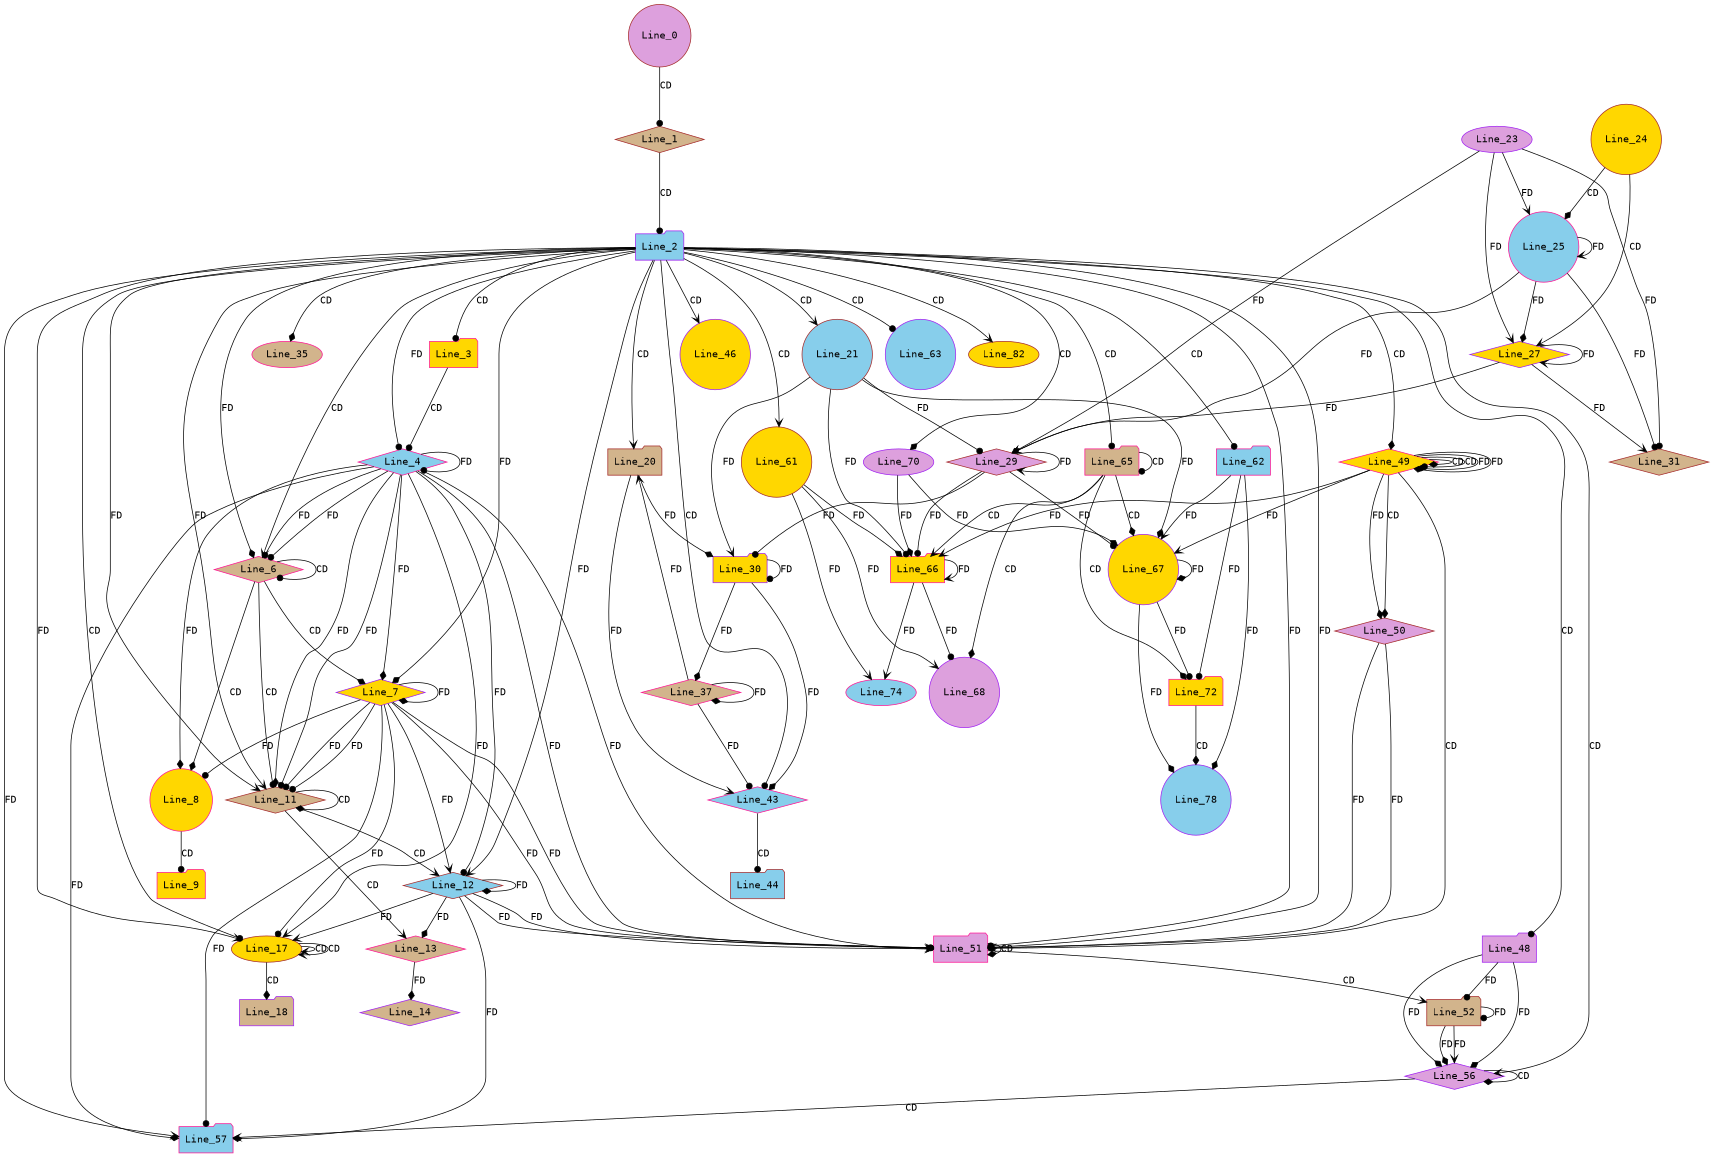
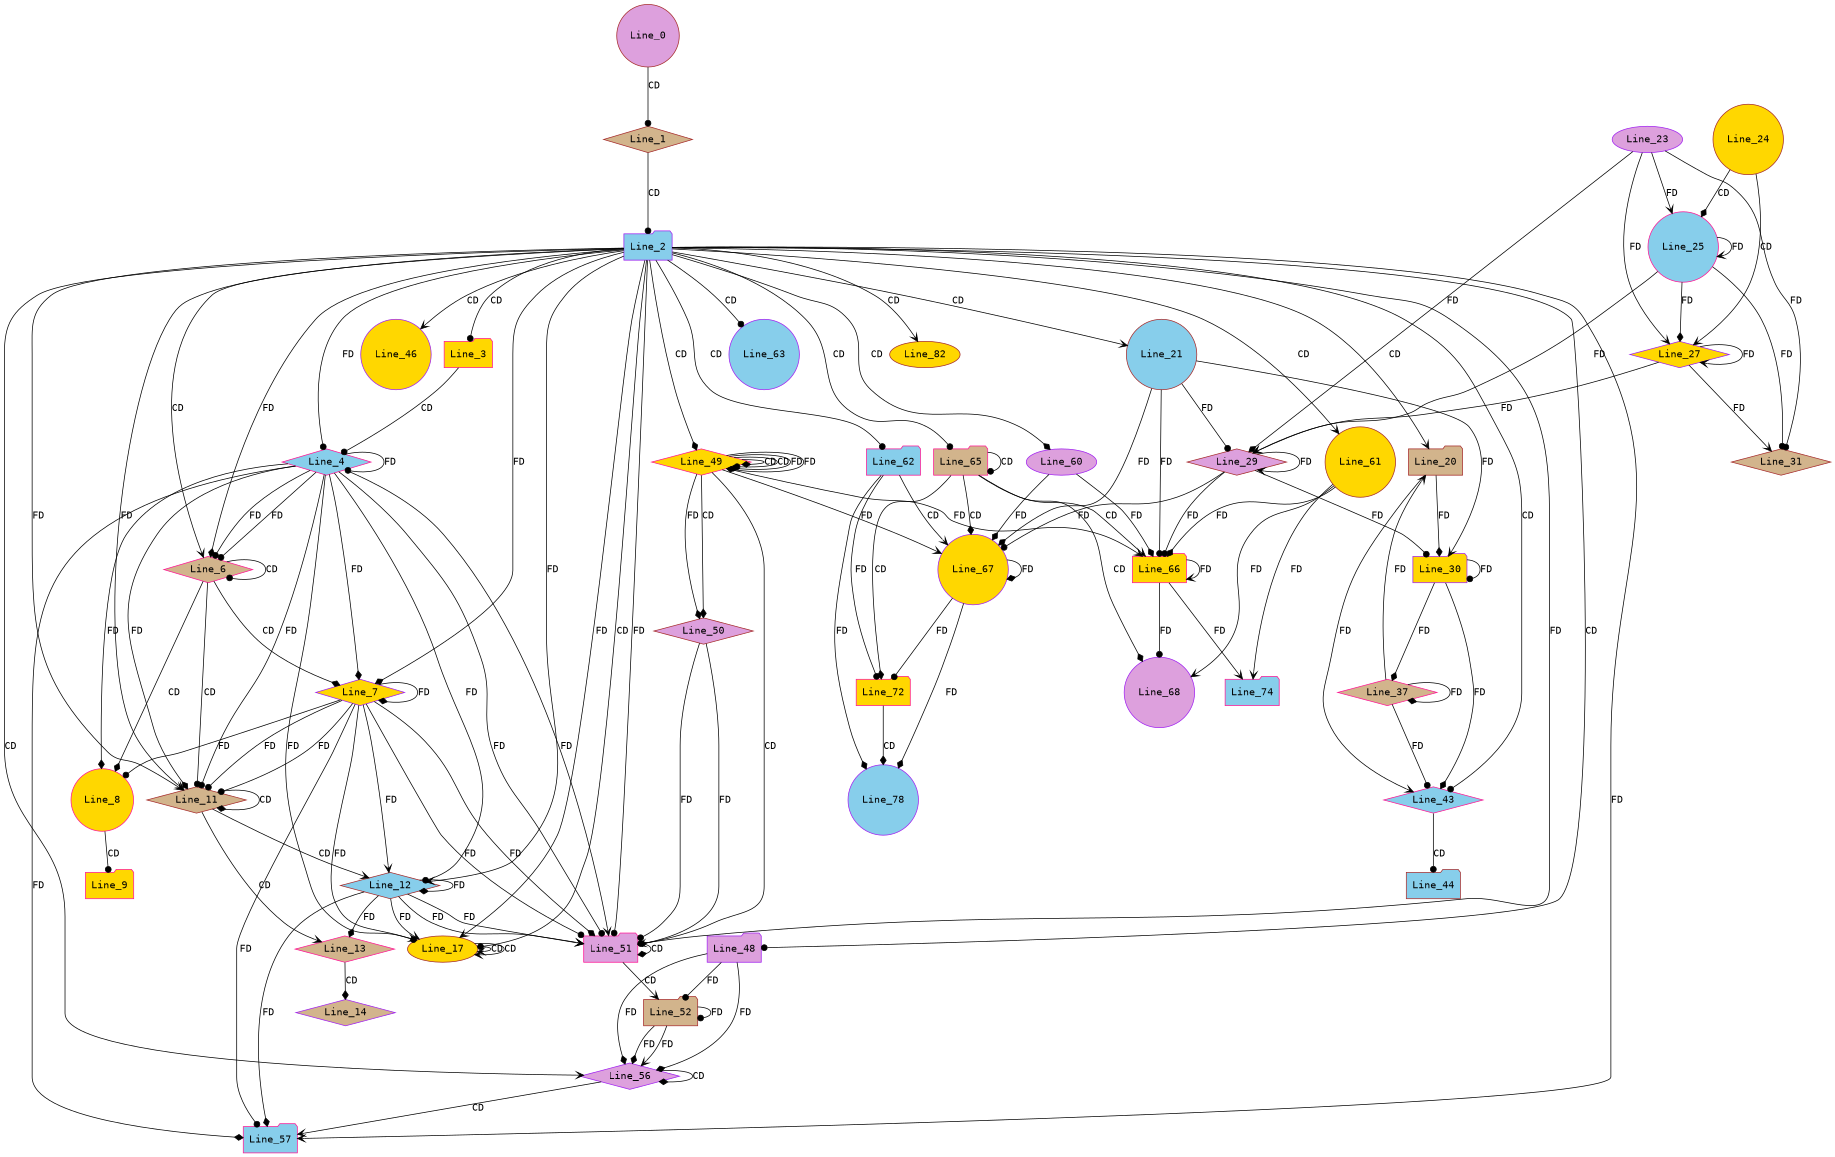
(287, 354) -> none
(899, 462) -> (1061, 462)
(1191, 516) -> (933, 516)
(881, 692) -> (1252, 692)
(420, 981) -> (352, 981)
(267, 1013) -> none
